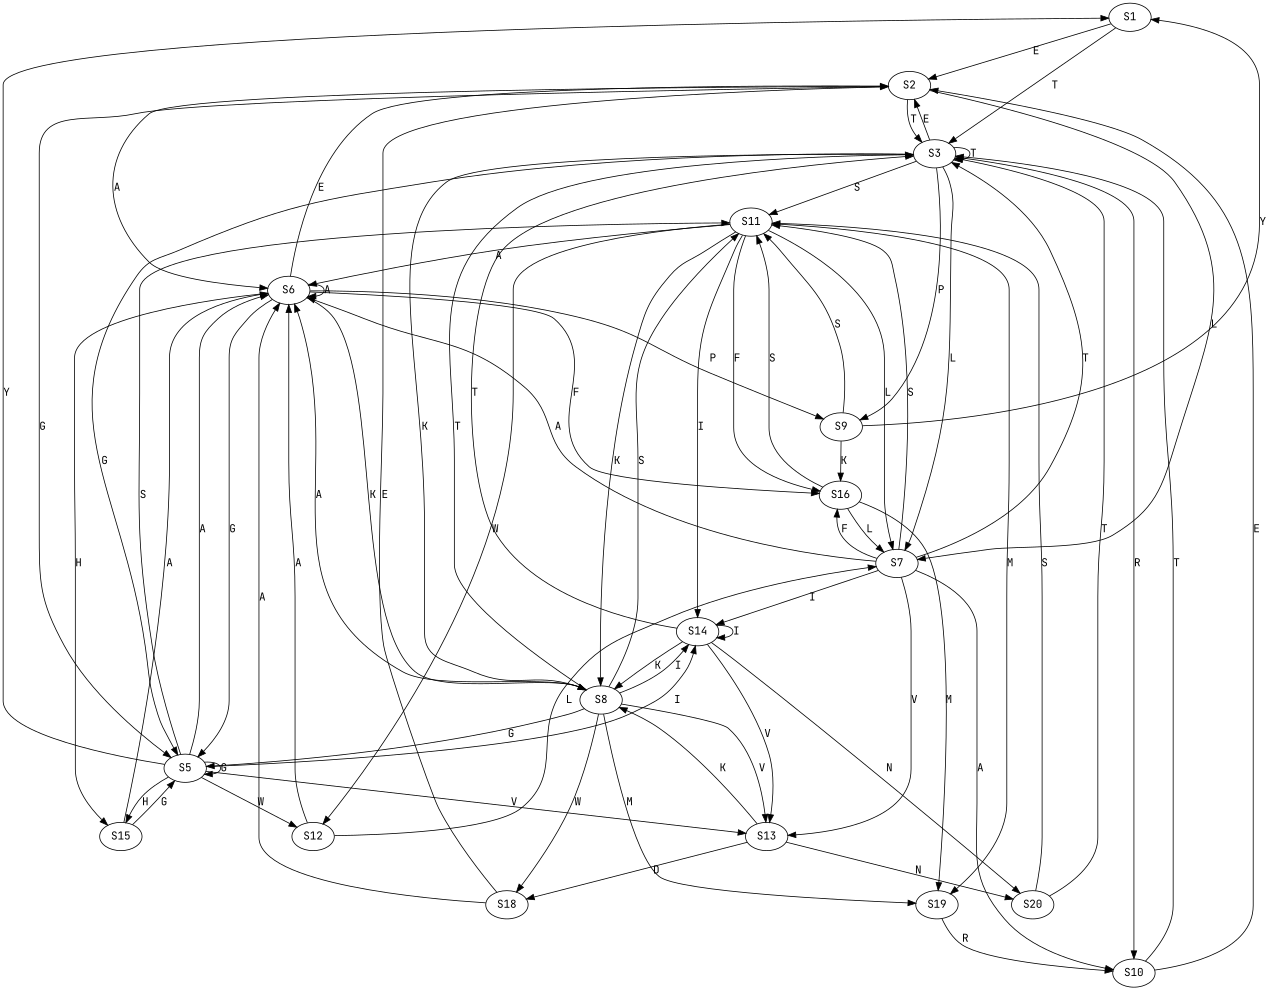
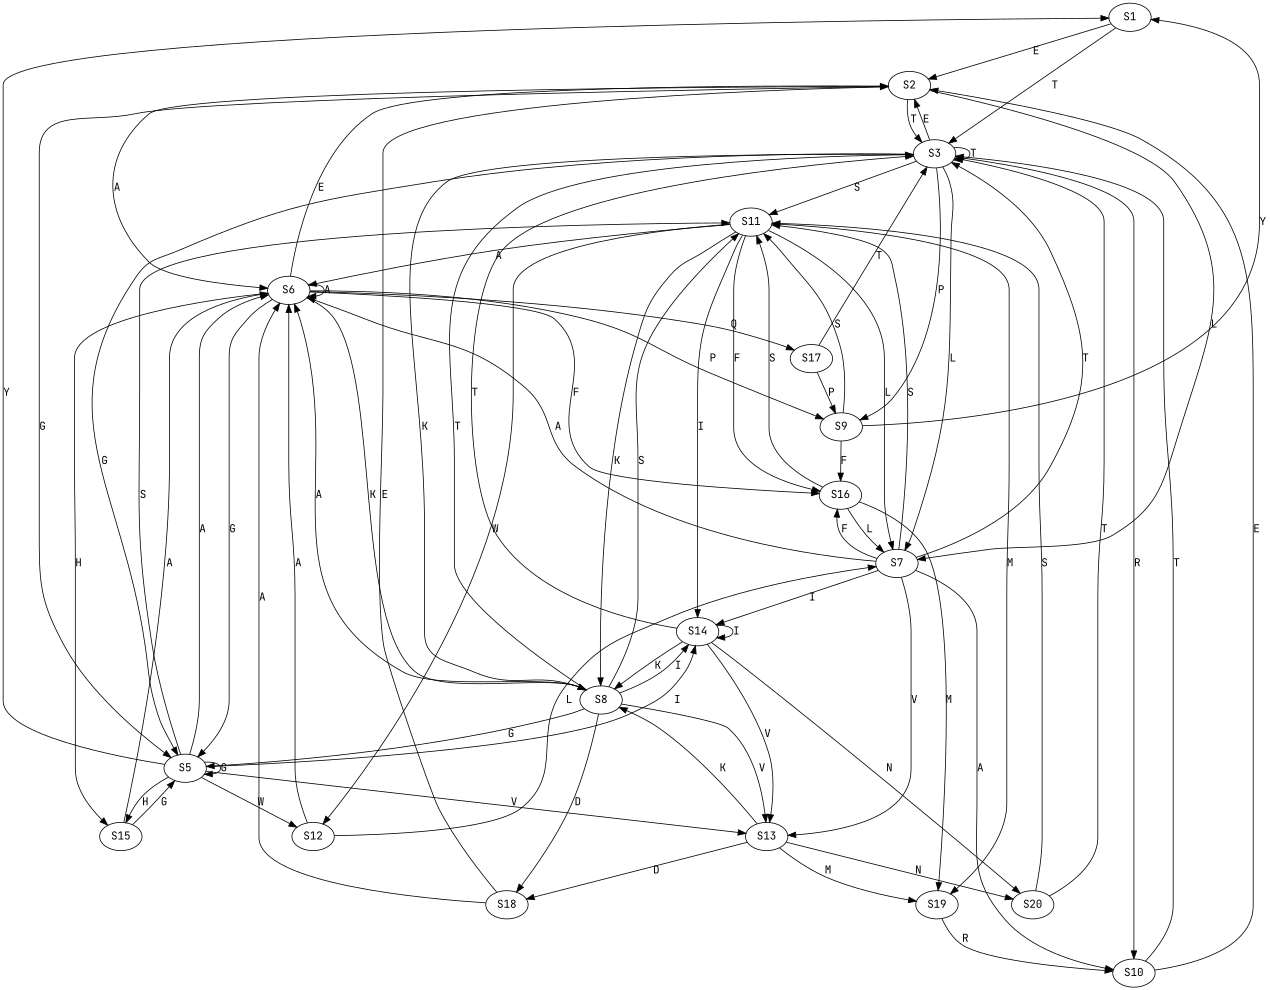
none -> (811, 359)
(844, 461) -> (844, 461)
(578, 802) -> (578, 802)
(697, 887) -> (840, 883)
